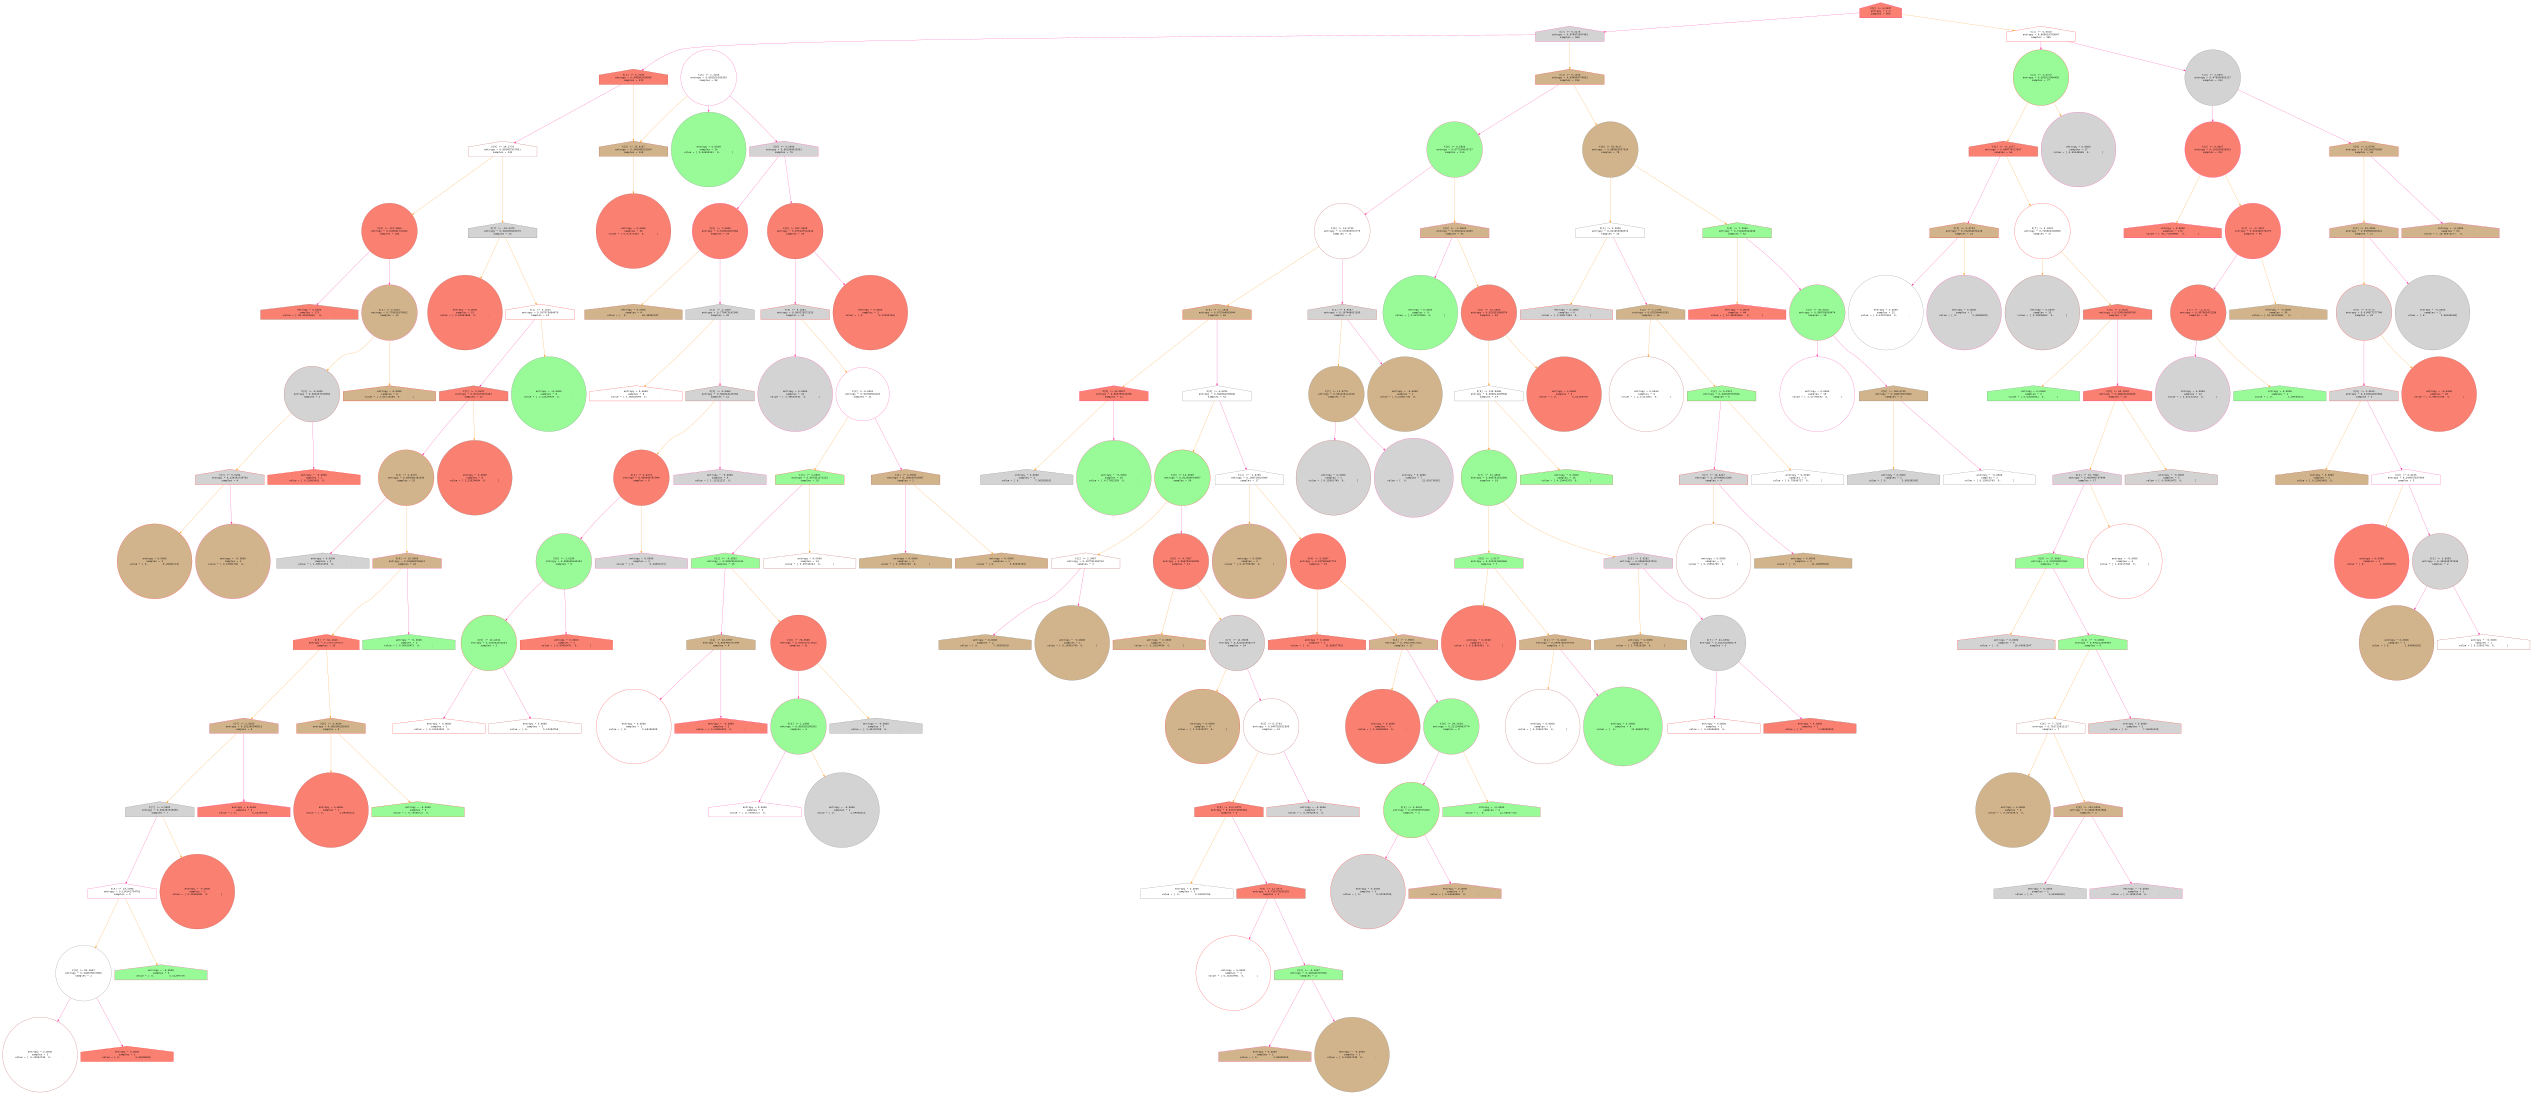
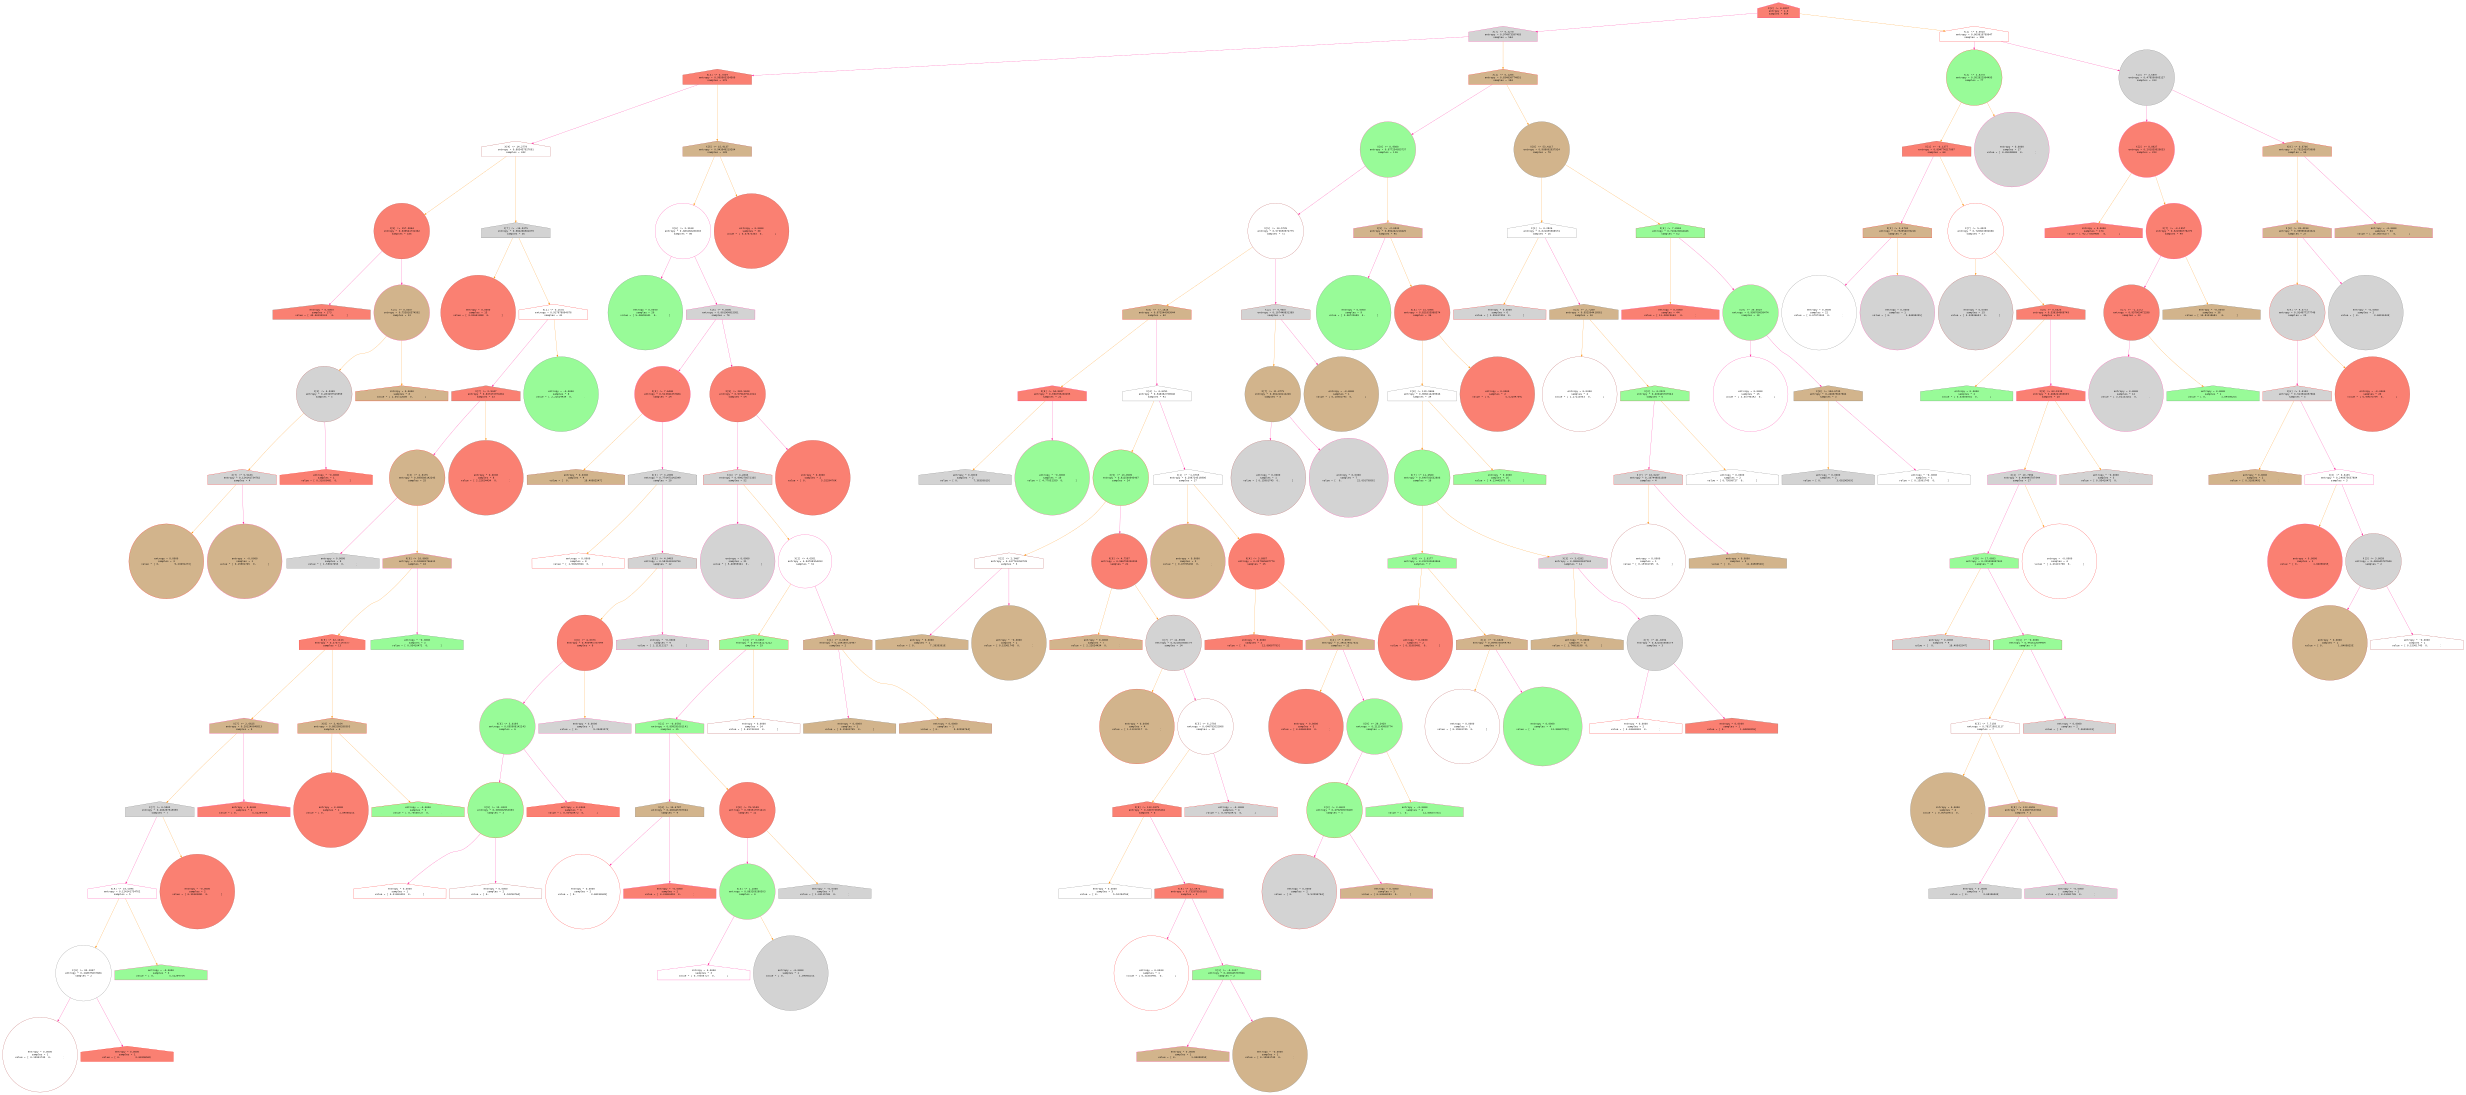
(664, 118) -> (704, 180)
